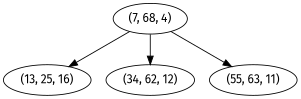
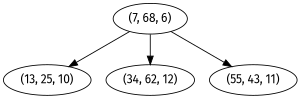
(150, 19) -> (150, 19)
(47, 80) -> (47, 80)
(253, 80) -> (253, 80)
